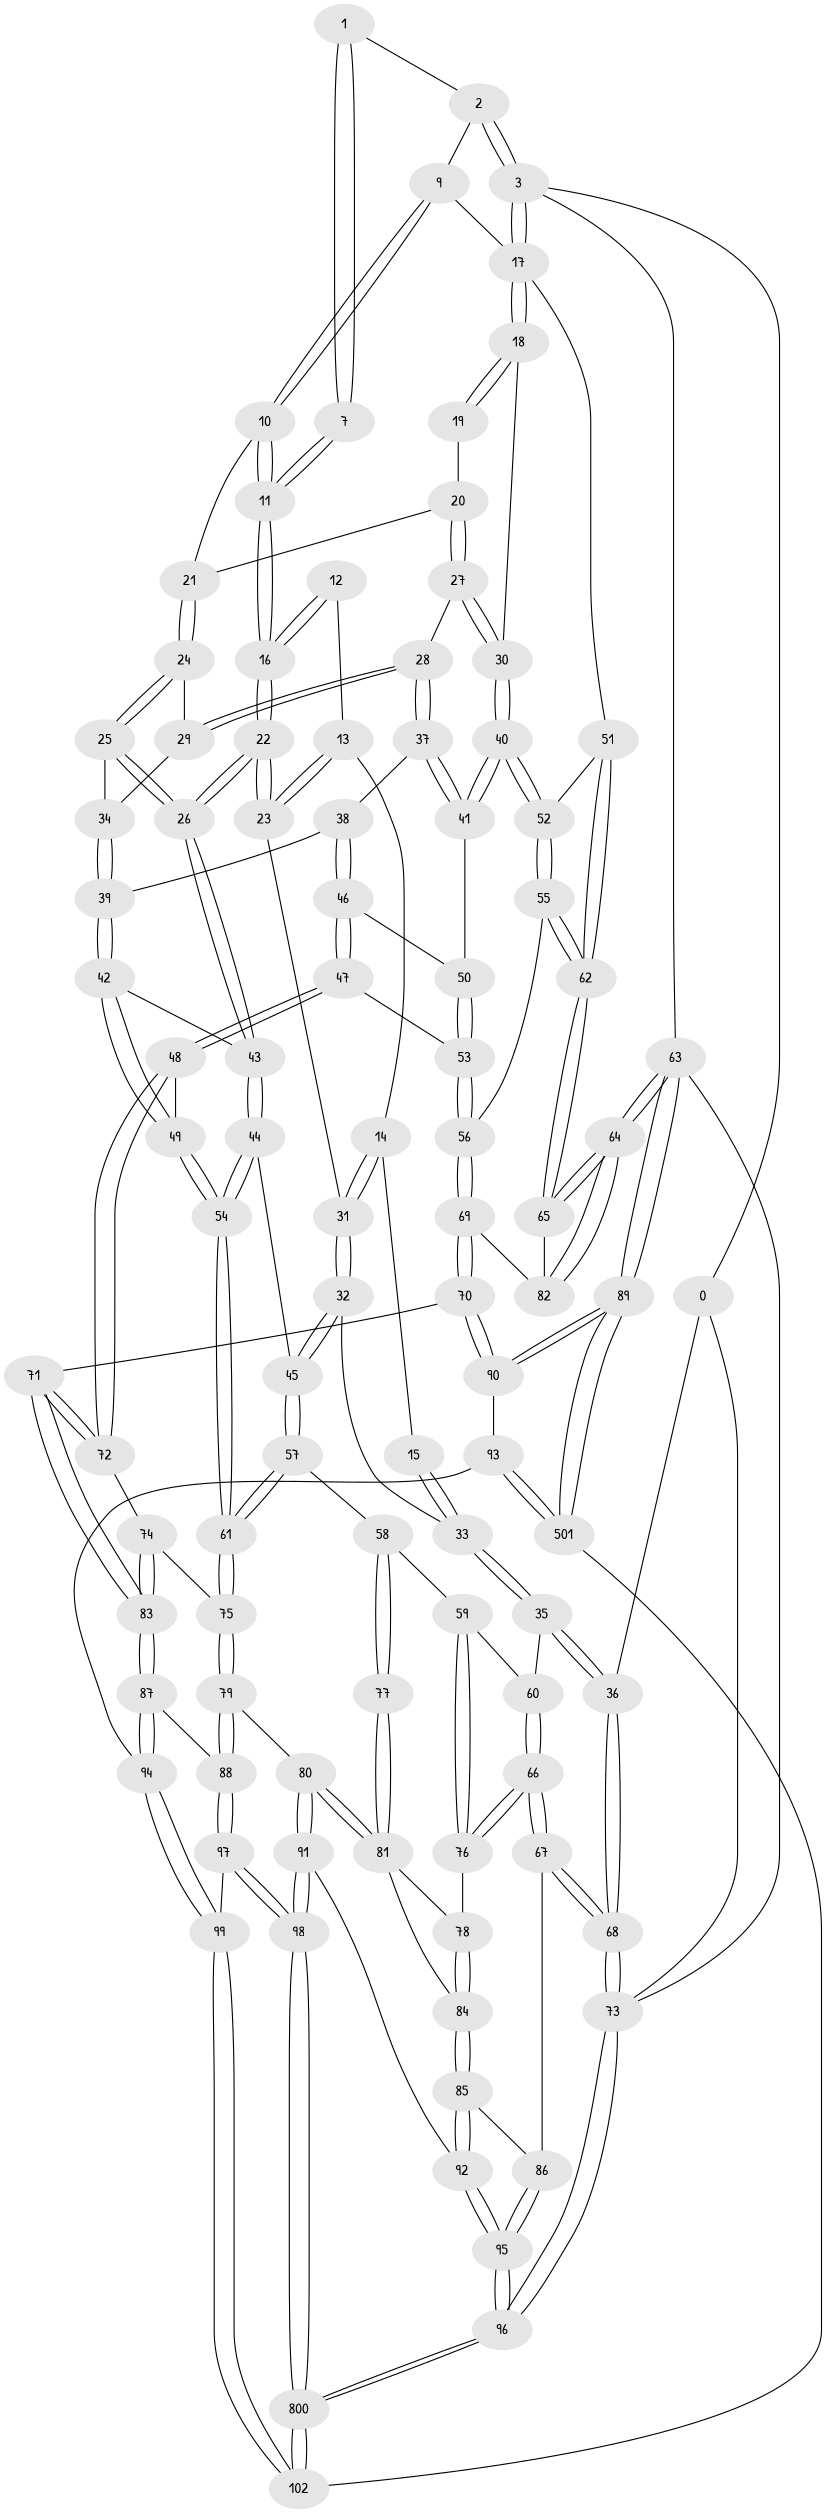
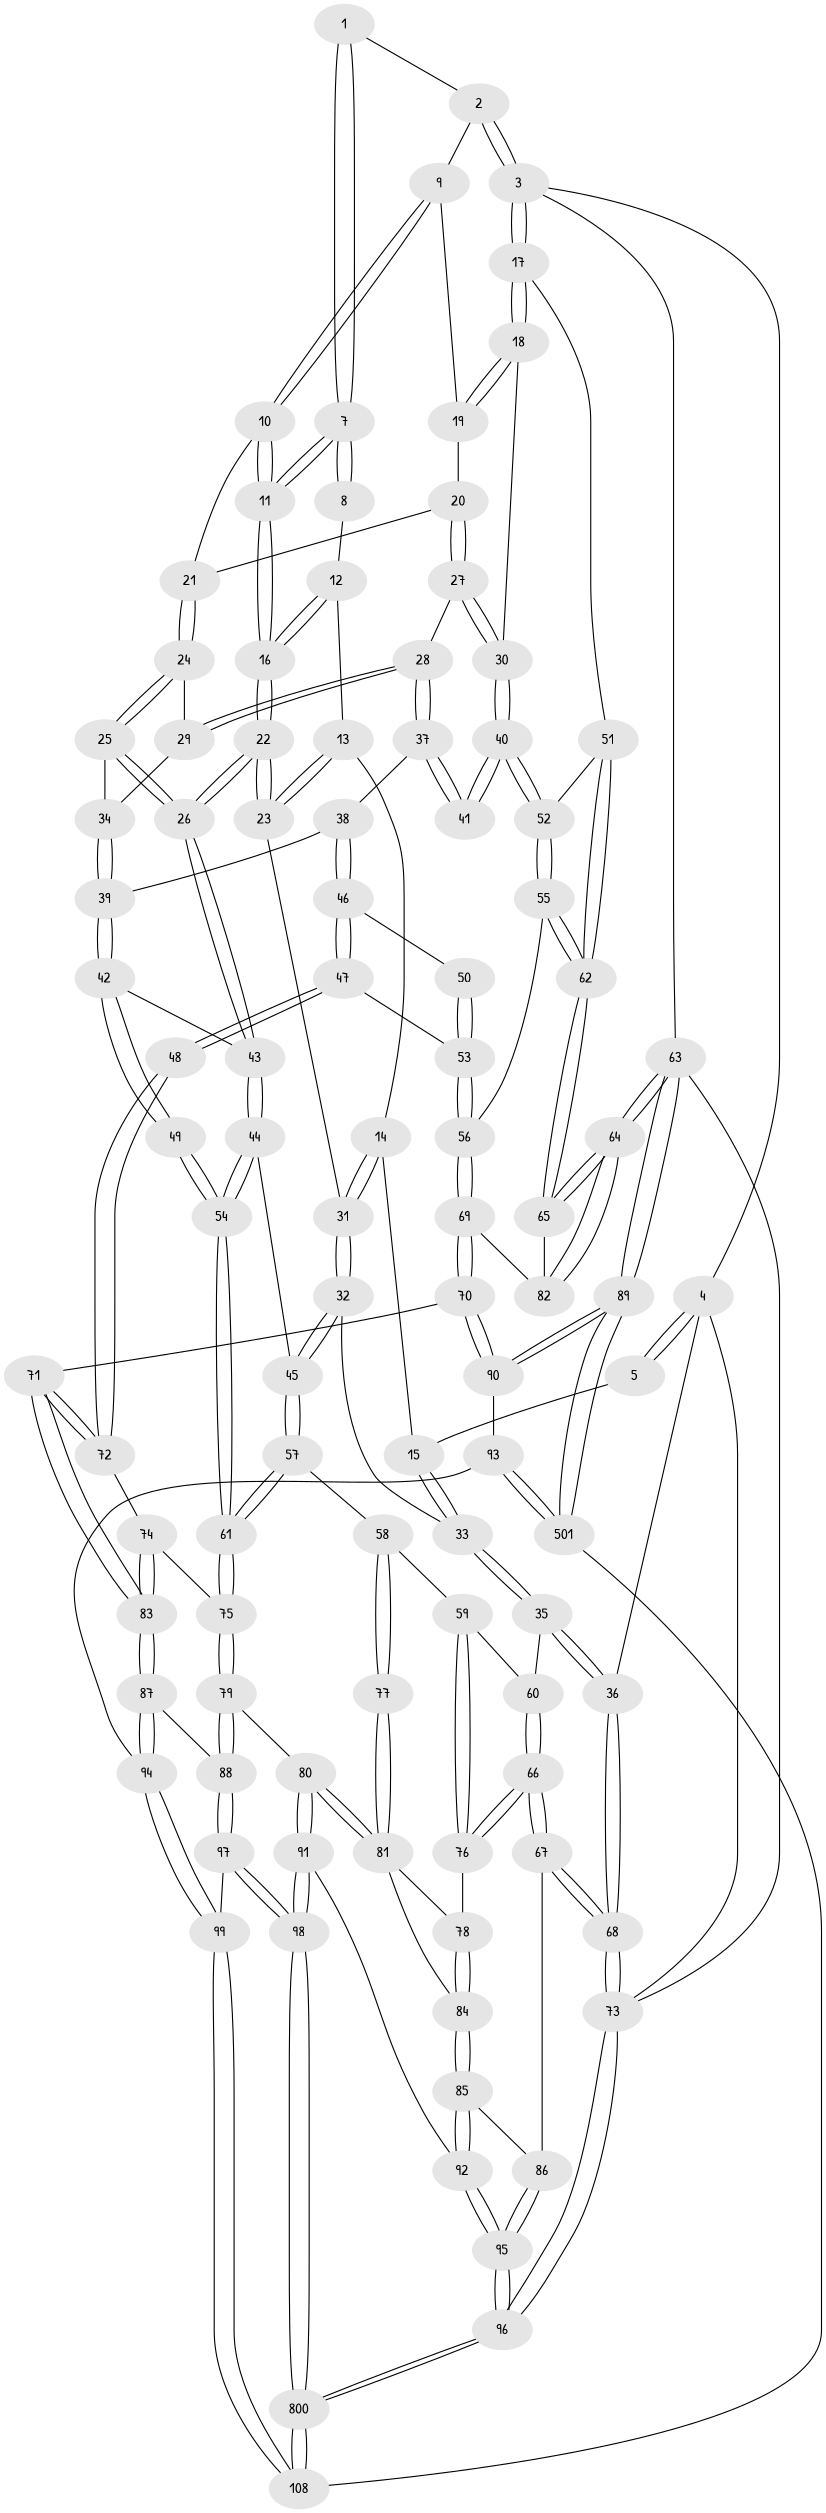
(479, 223) -> (449, 303)
none -> (344, 501)
(465, 899) -> none
(176, 1098) -> none
(703, 1296) -> (703, 1296)
none -> (635, 1376)
(299, 2489) -> (299, 2489)
